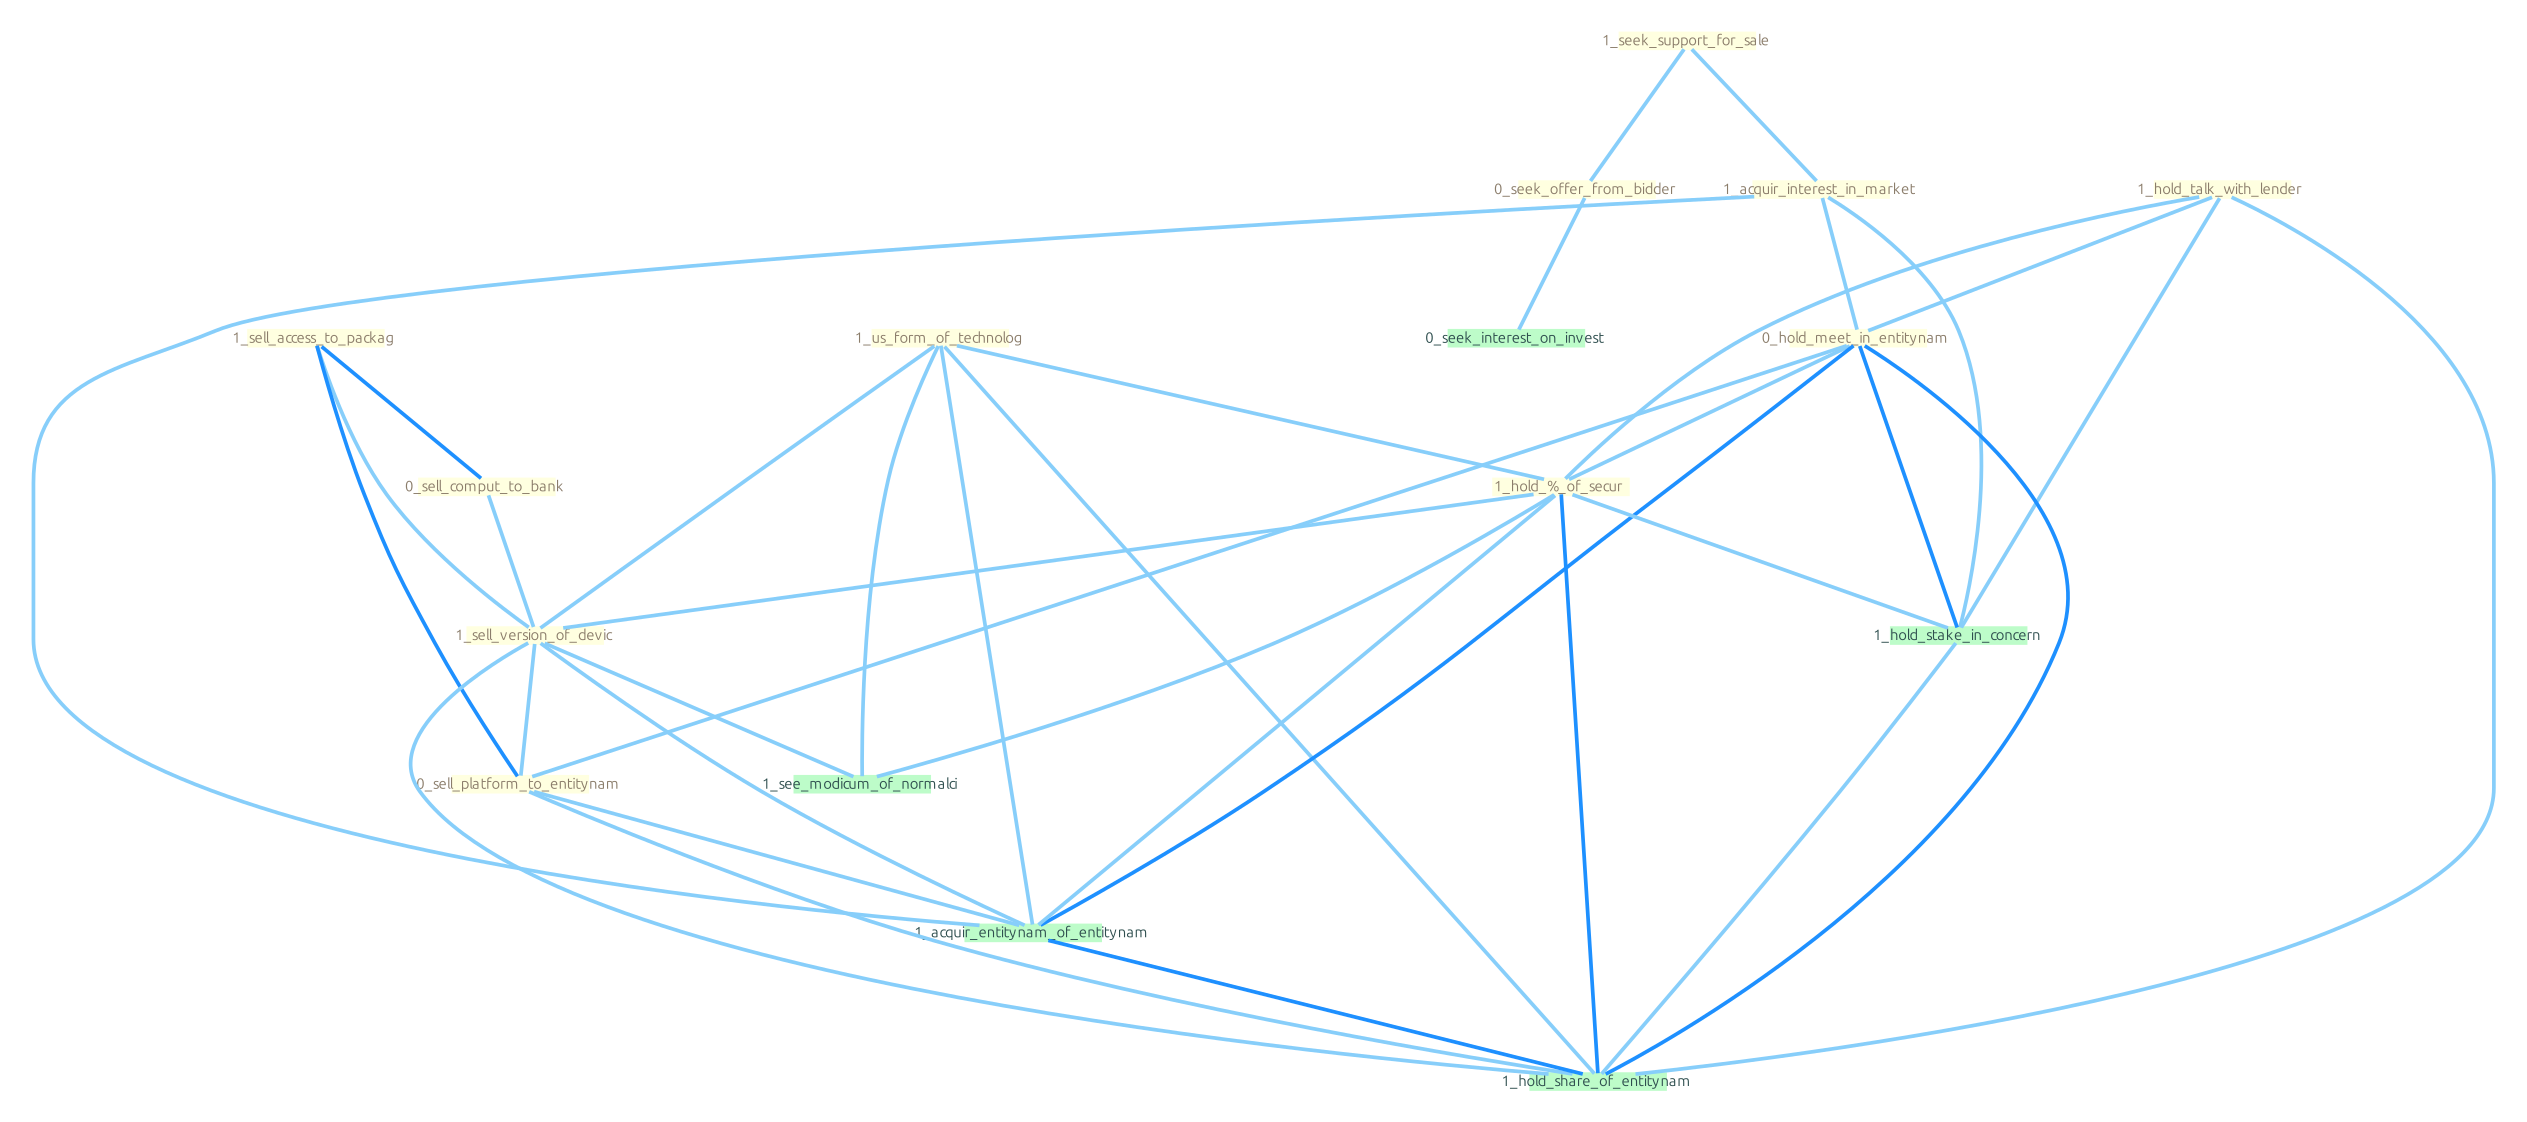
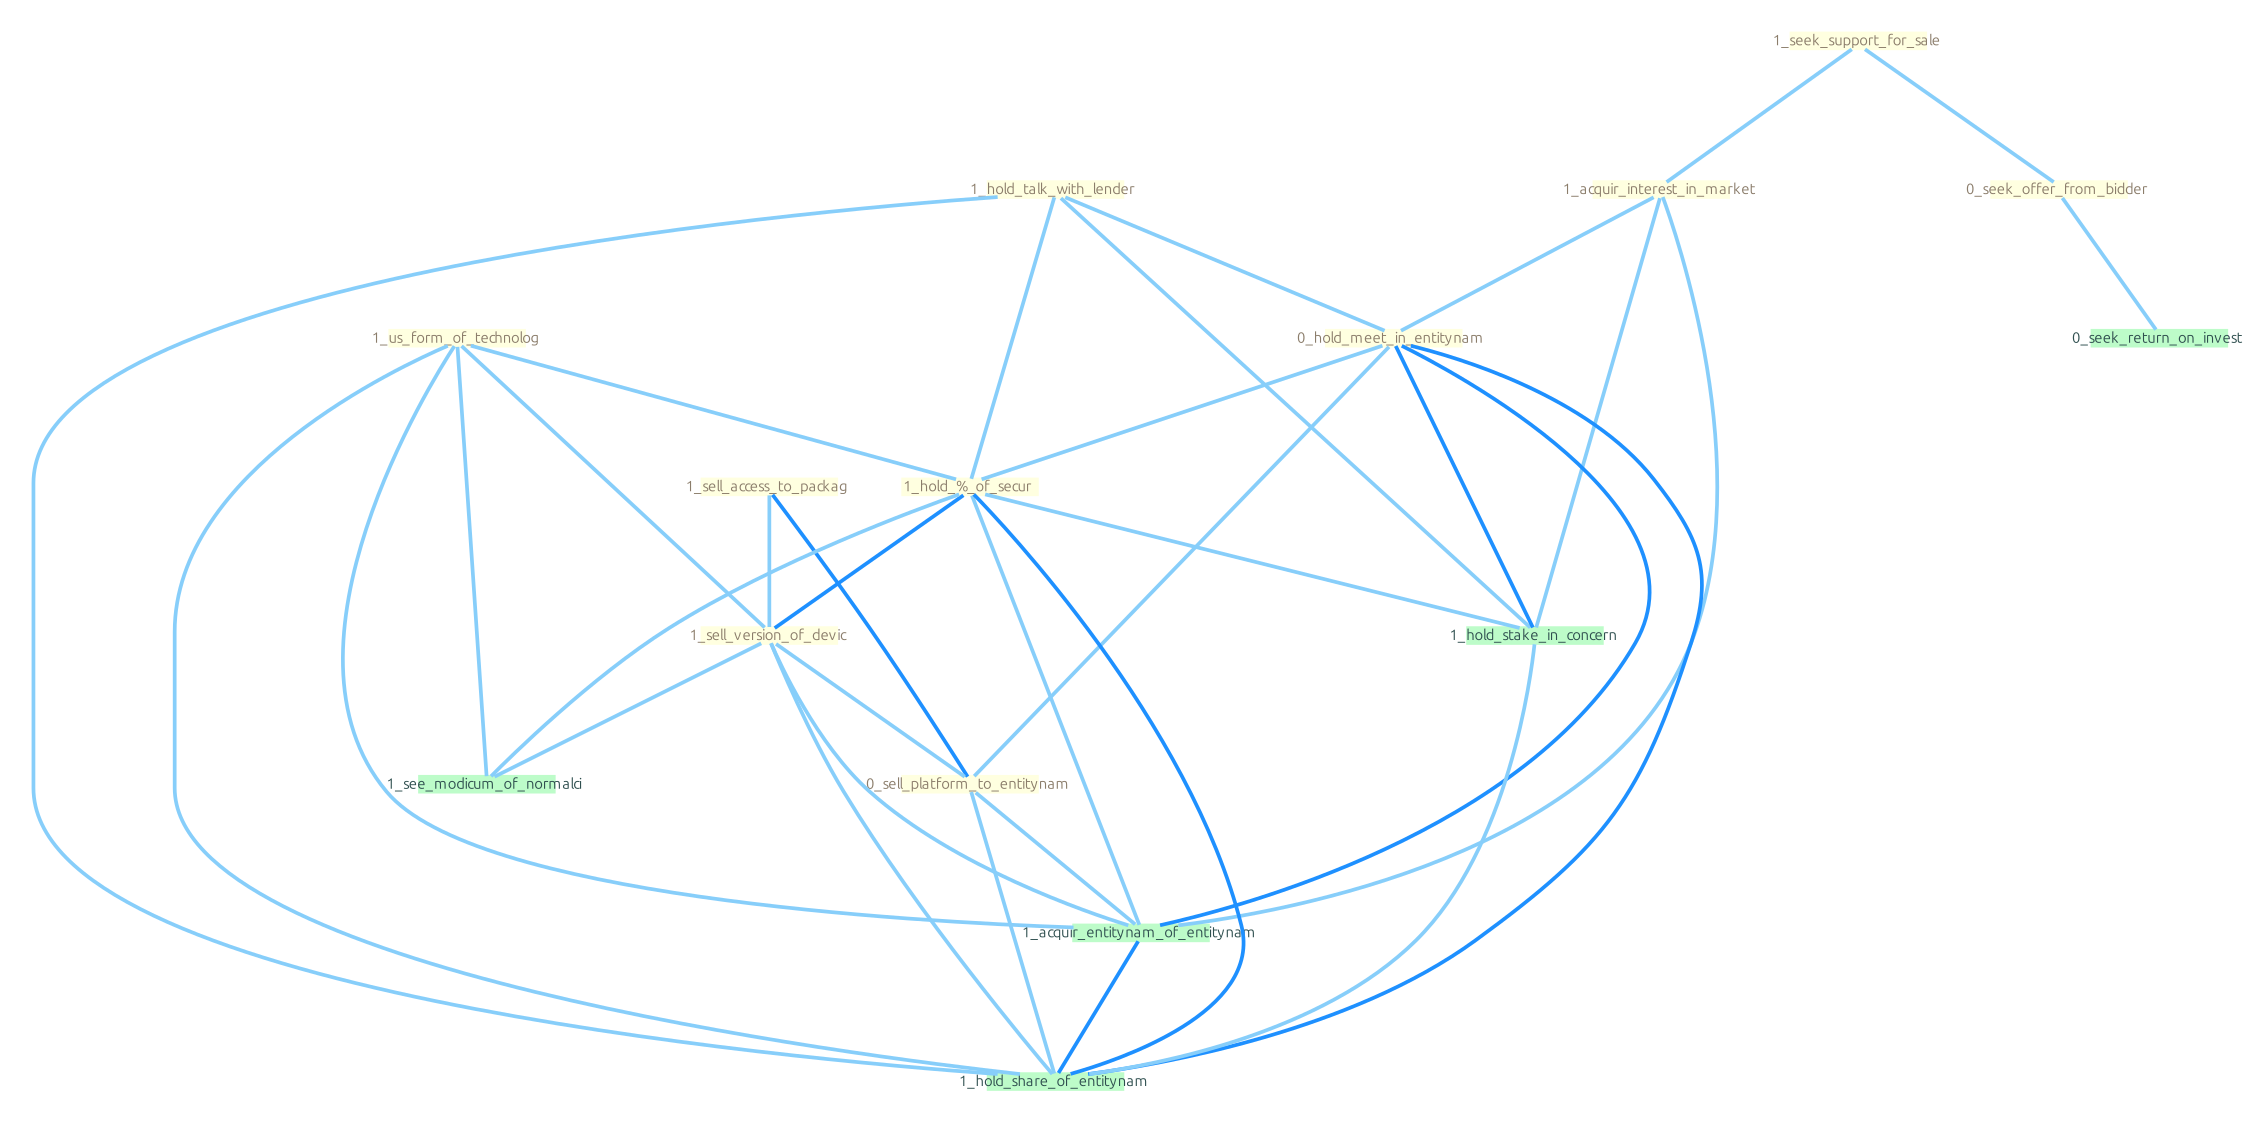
(1516, 338) -> (2159, 338)
(487, 487) -> none
(1048, 561) -> (869, 562)
